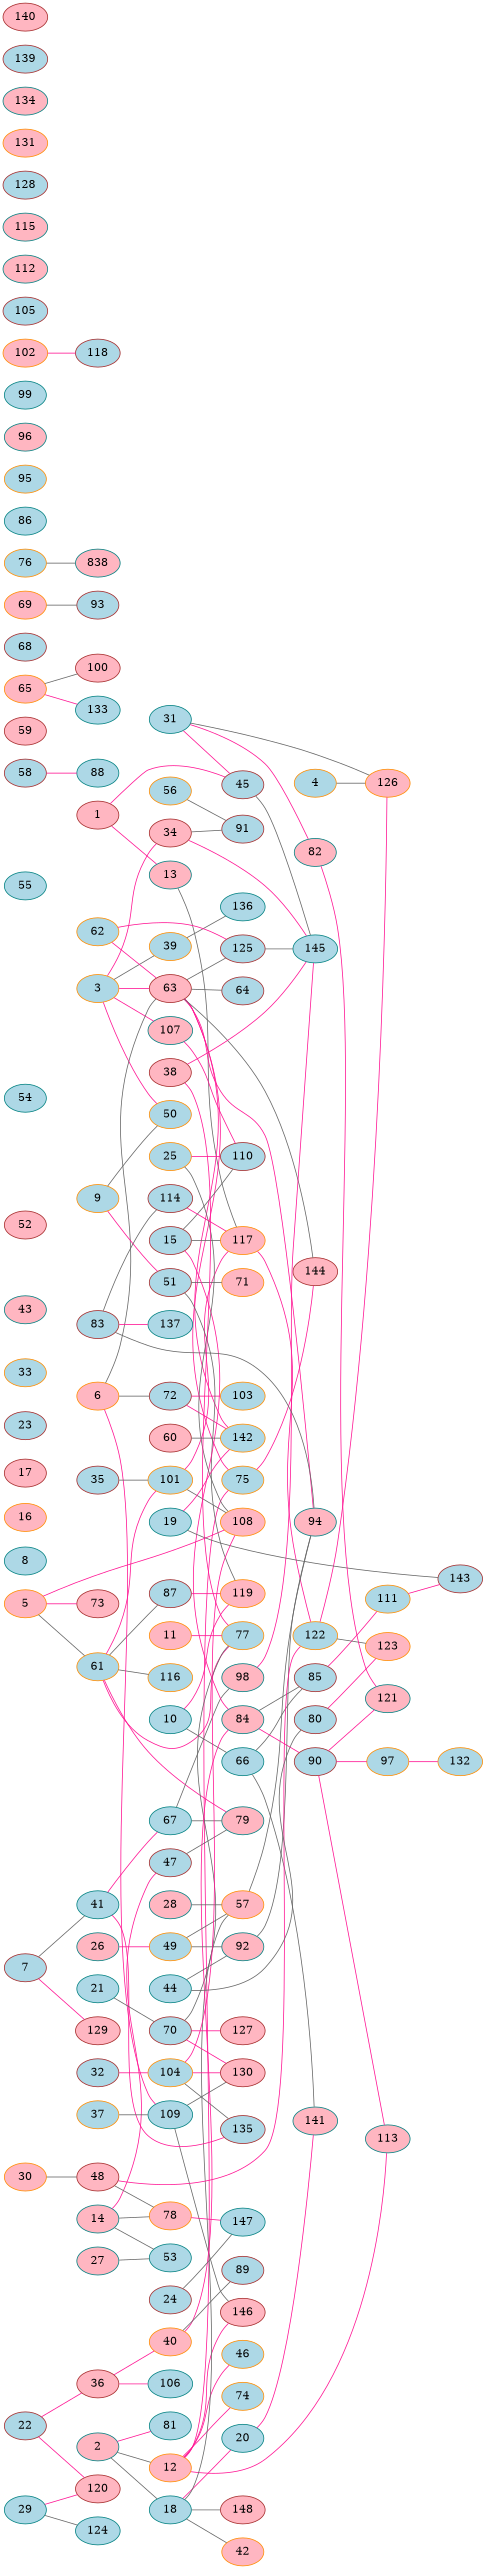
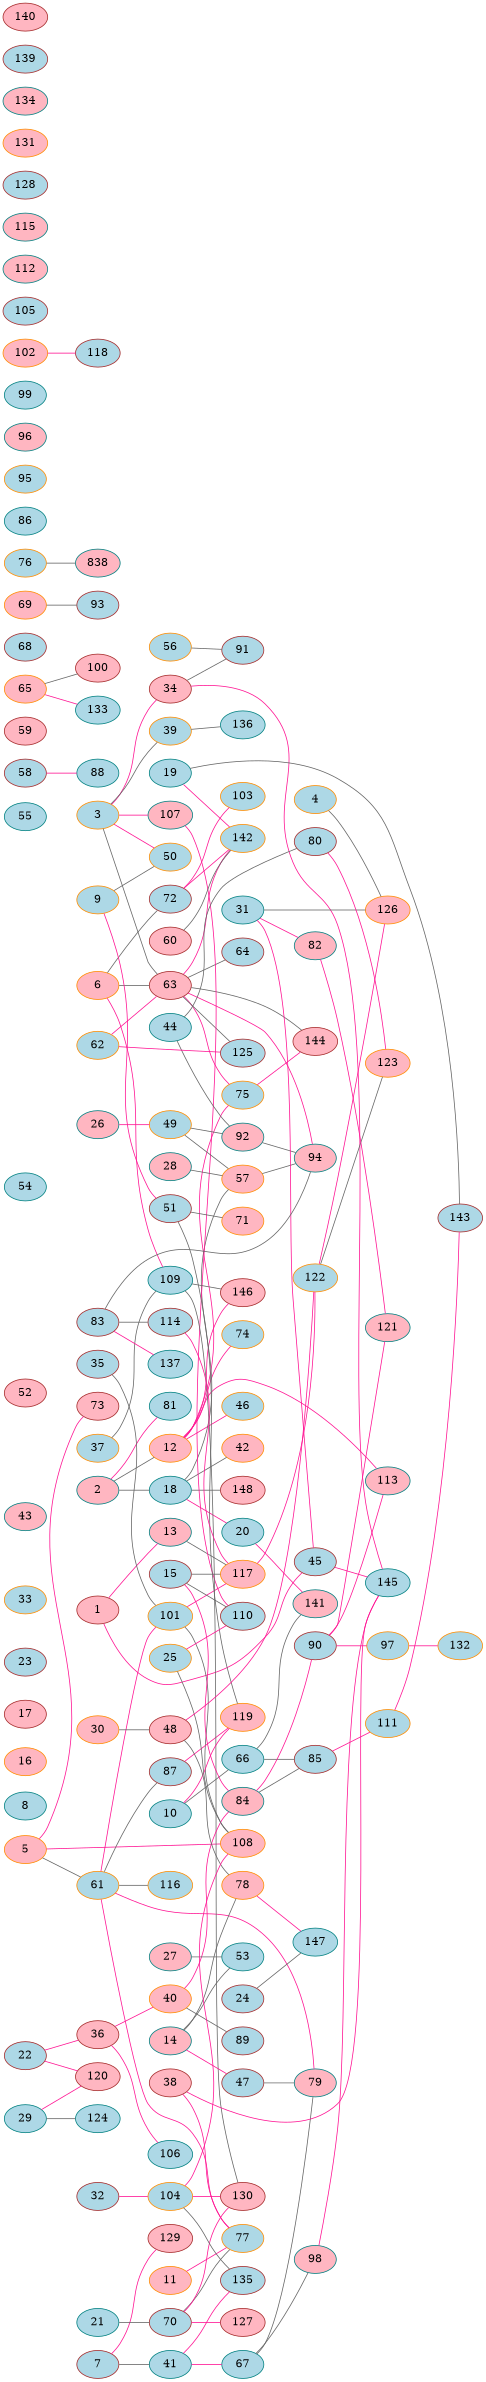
(288, 864) -> (352, 1572)
(279, 949) -> none
(134, 989) -> (128, 903)
